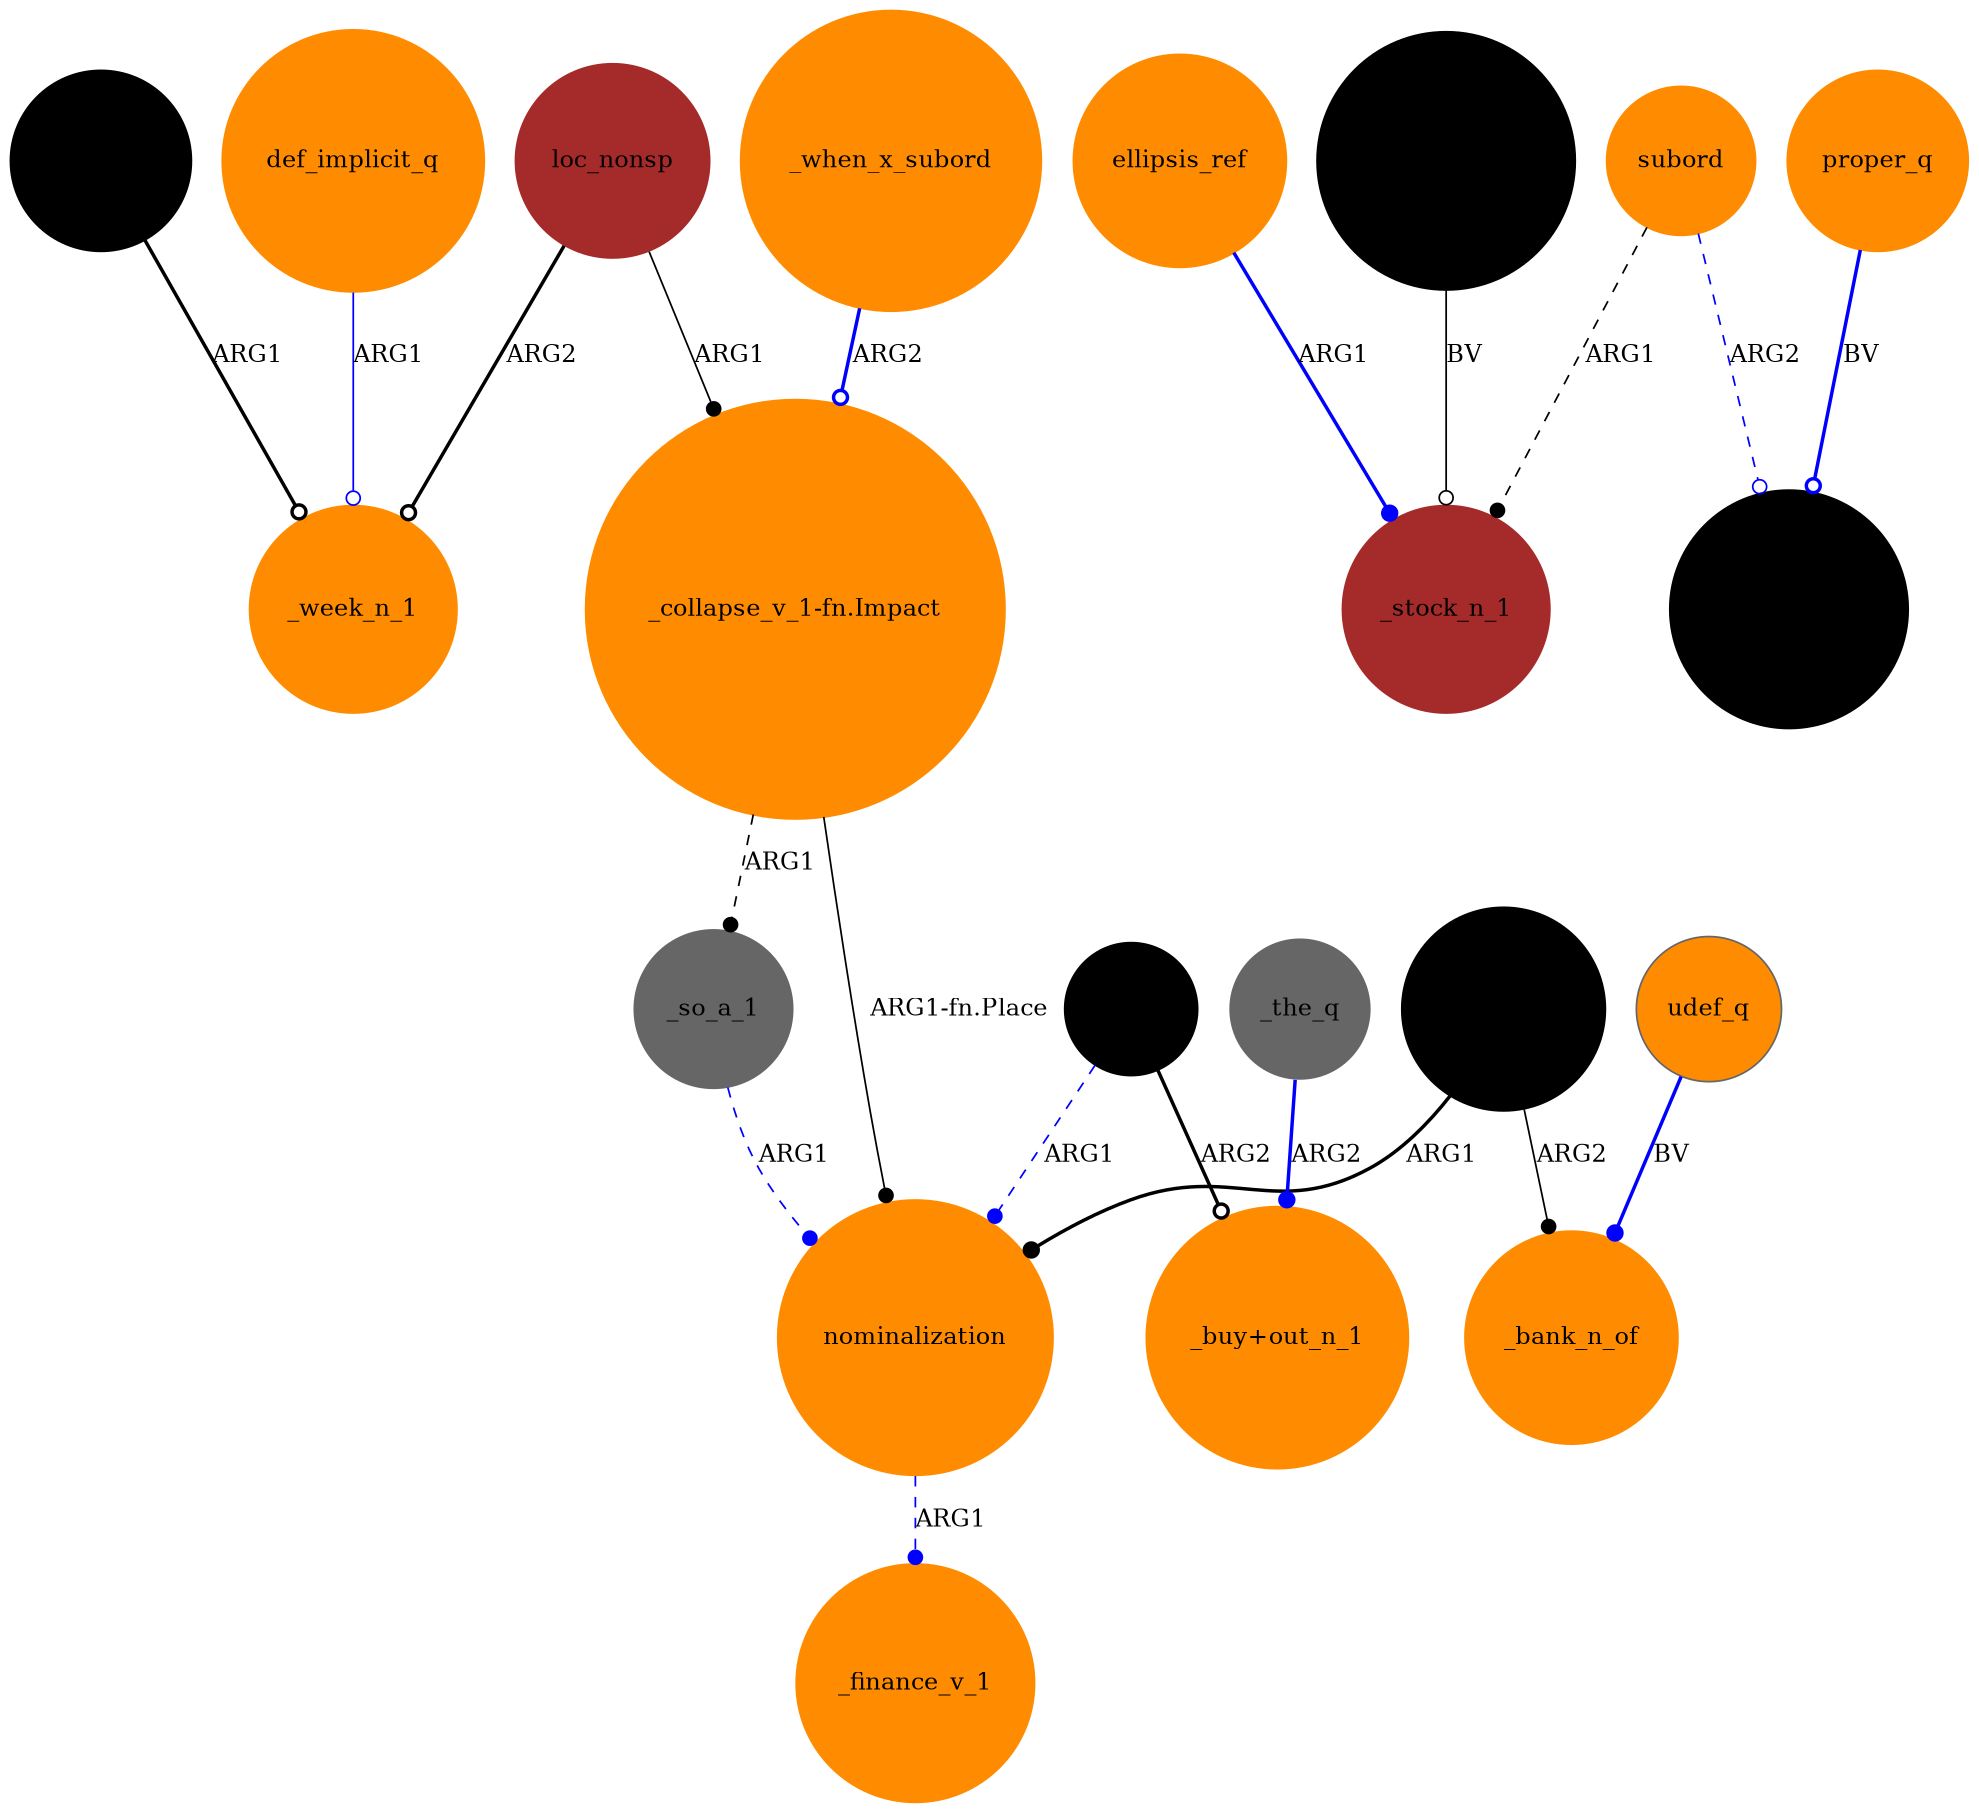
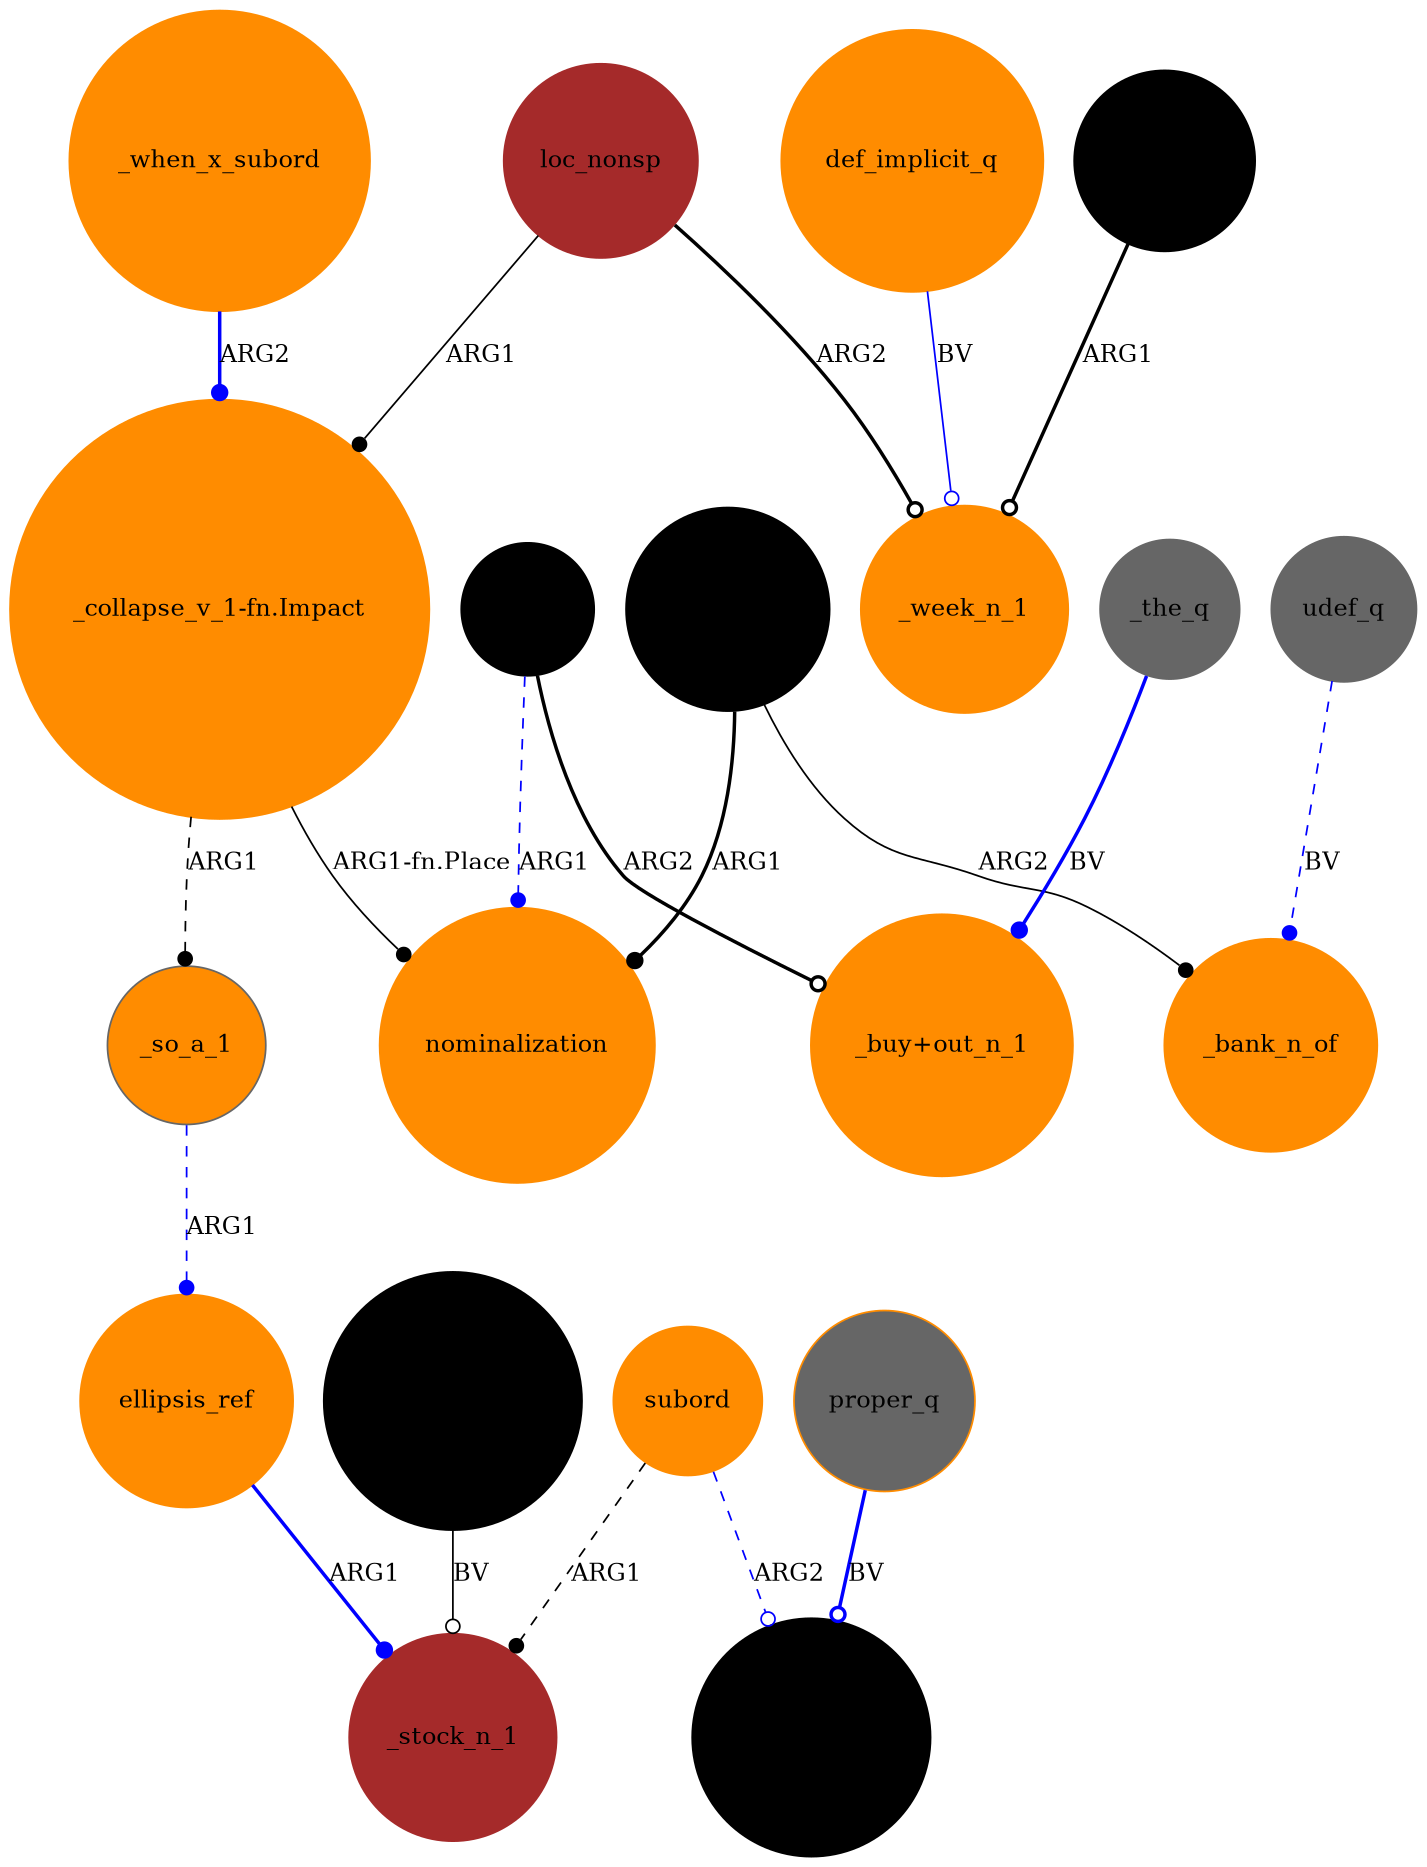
(1878, 161) -> (884, 1401)
(851, 349) -> (220, 348)
(389, 356) -> (955, 356)
(714, 1009) -> (187, 1045)
(1709, 1009) -> (1344, 609)
(1649, 1151) -> (1311, 803)
(1327, 1155) -> (1087, 863)
(757, 1165) -> (187, 1203)
(915, 1683) -> none
